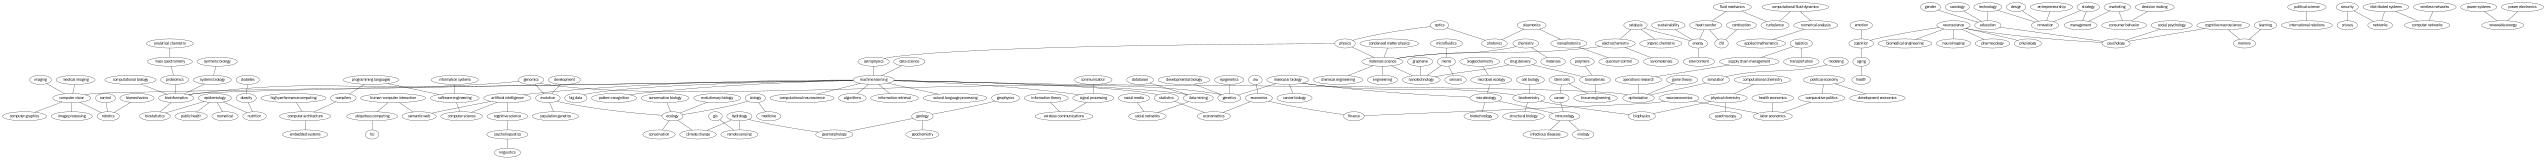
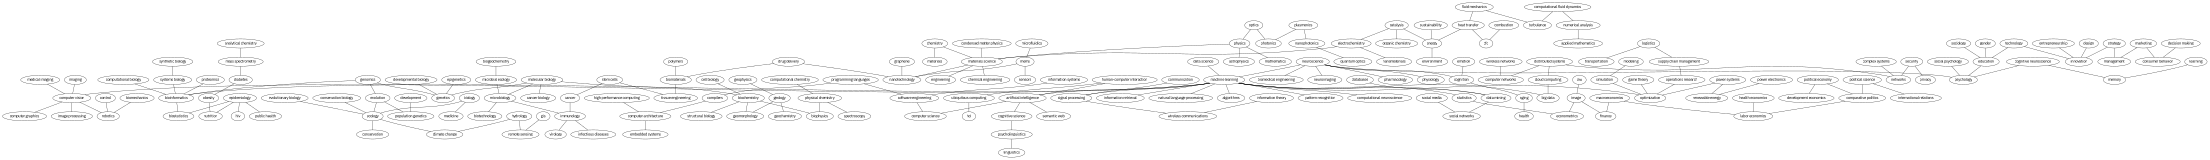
none -> (1275, 62)
(1619, 62) -> (1353, 62)
none -> (1876, 62)
(172, 71) -> (241, 71)
(874, 71) -> (1270, 71)
none -> (1548, 80)
(556, 89) -> (411, 106)
none -> (1689, 89)
none -> (1862, 89)
(1259, 98) -> (1576, 98)
(406, 107) -> (1074, 89)
(225, 116) -> (238, 116)
(783, 127) -> (747, 107)
